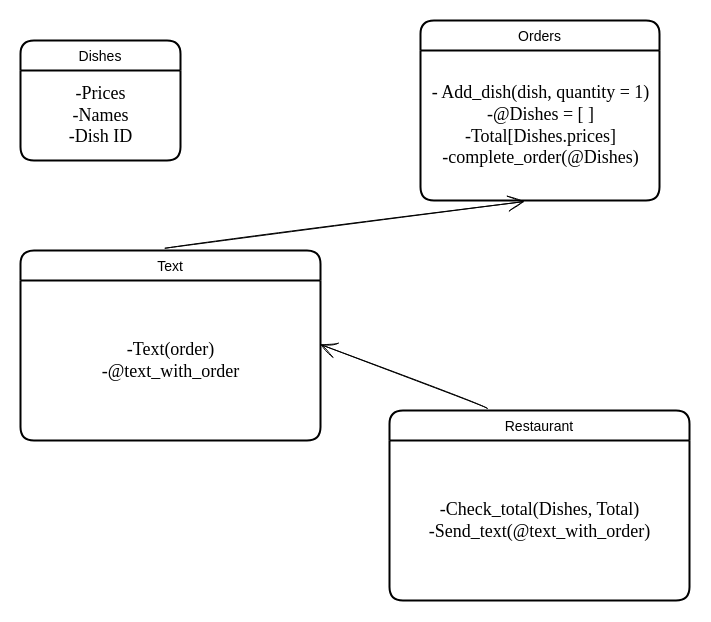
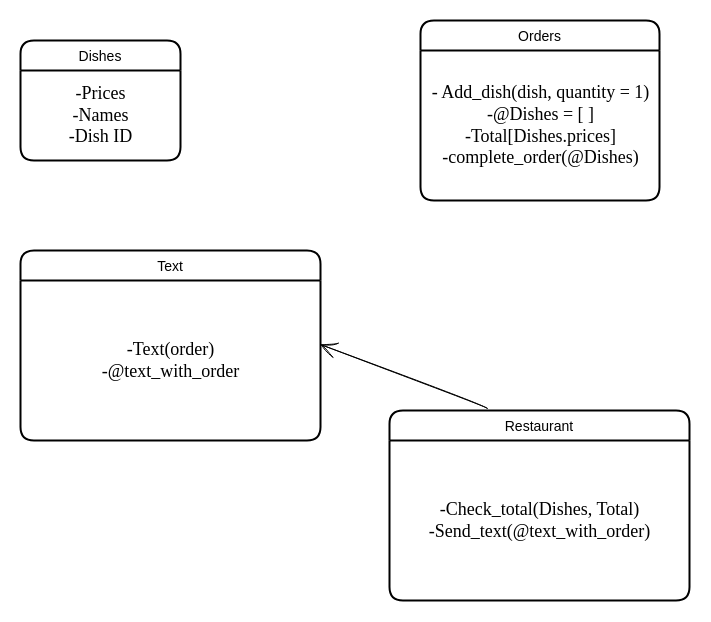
(345, 225) -> none
